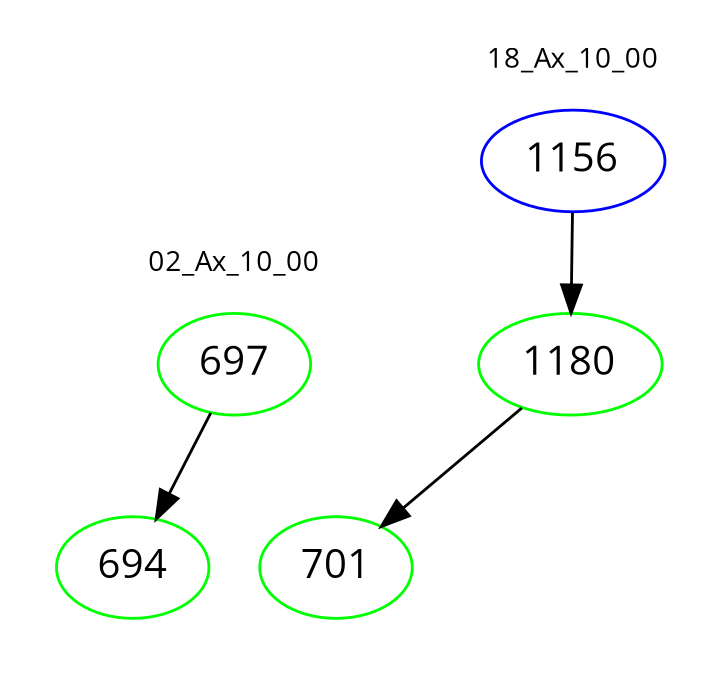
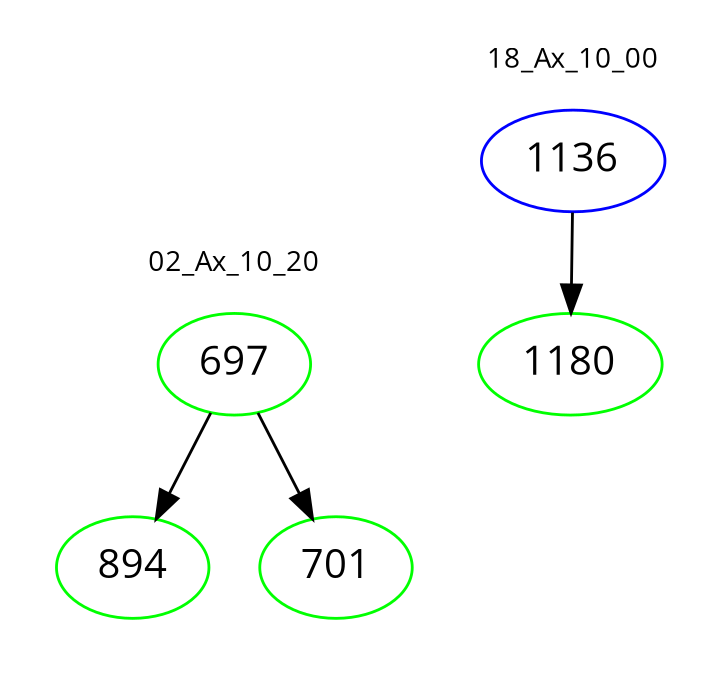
(573, 161) -> (573, 161)
(234, 264) -> (234, 264)
(463, 458) -> (279, 453)
(133, 568) -> (133, 568)
